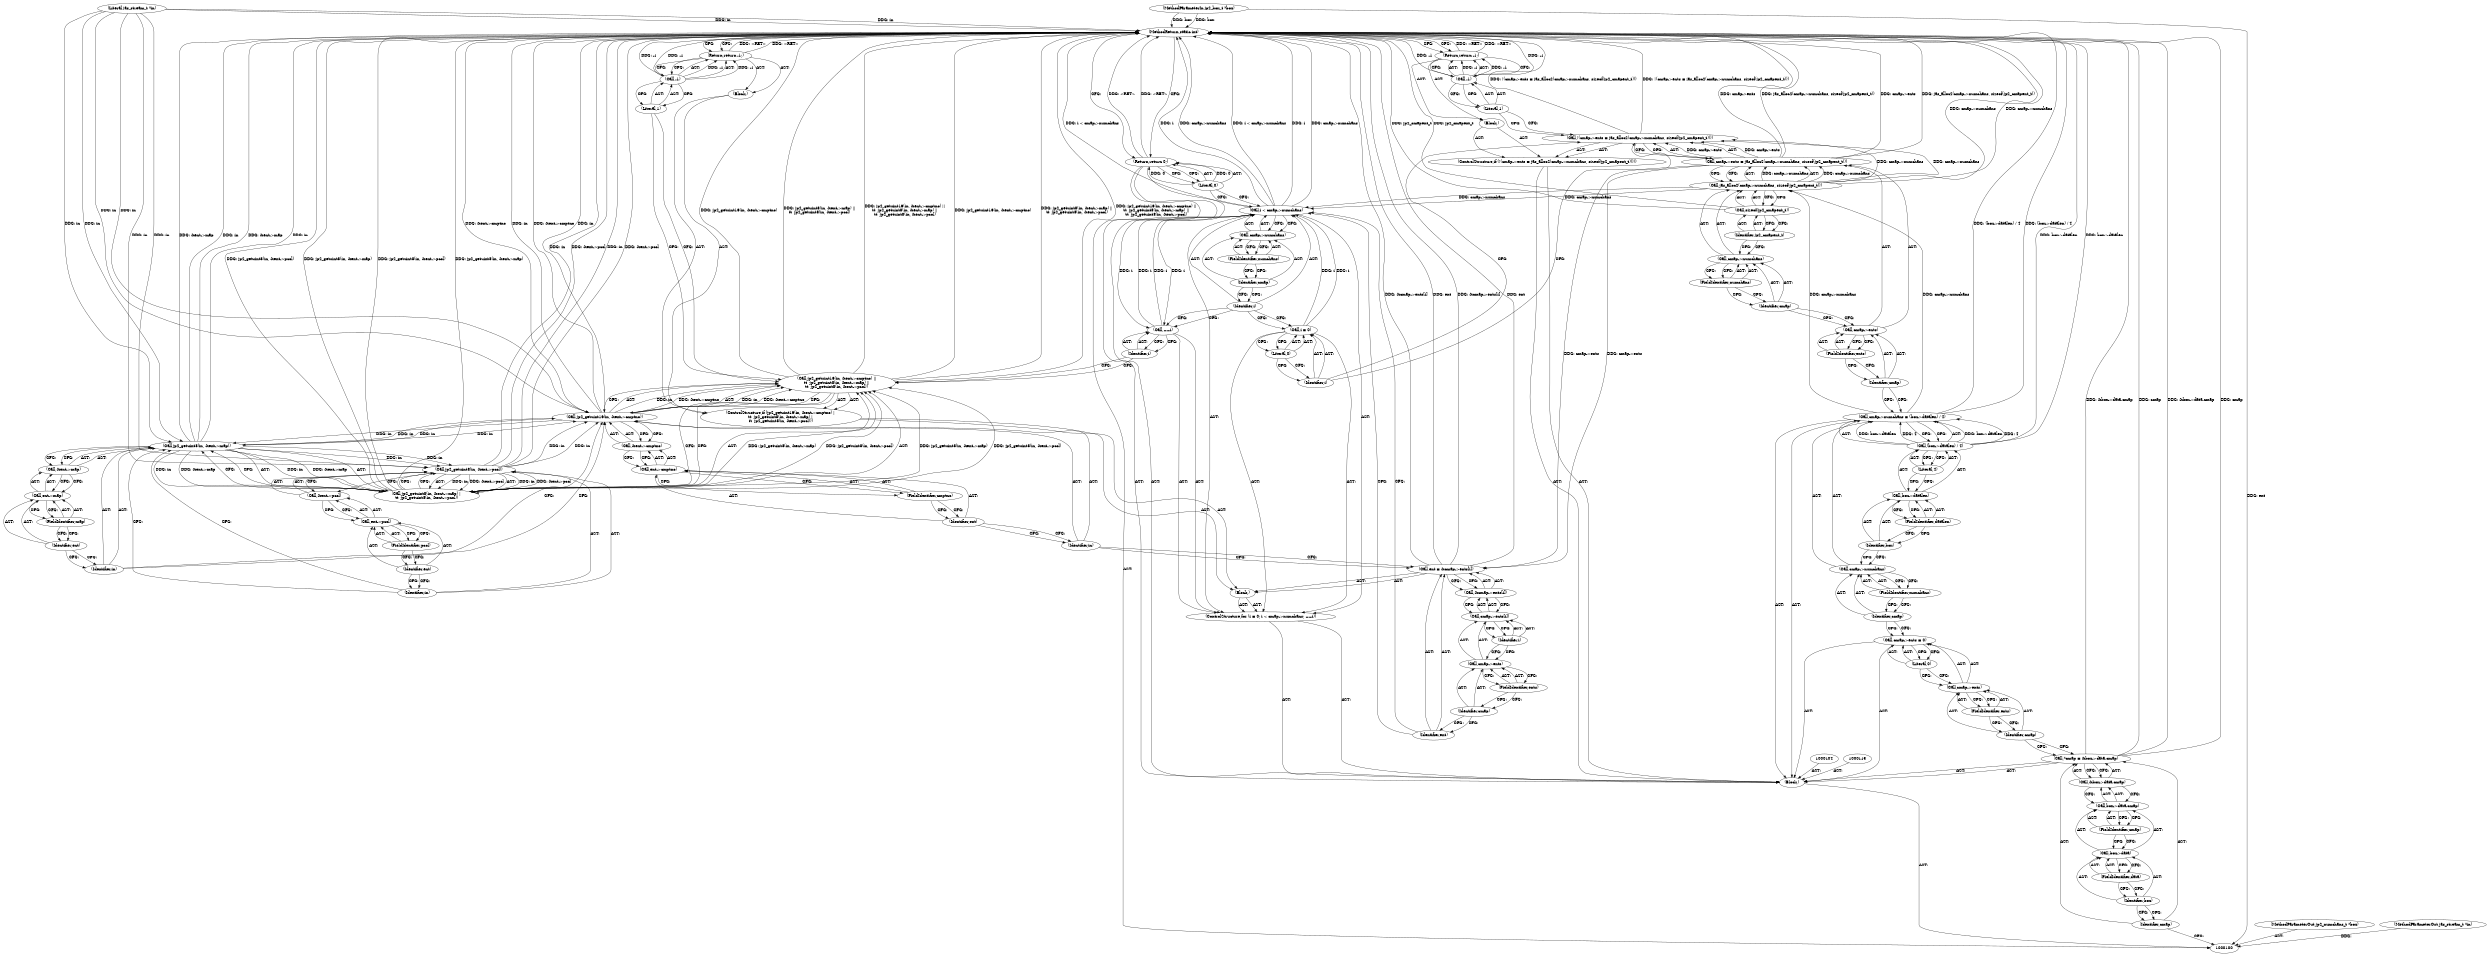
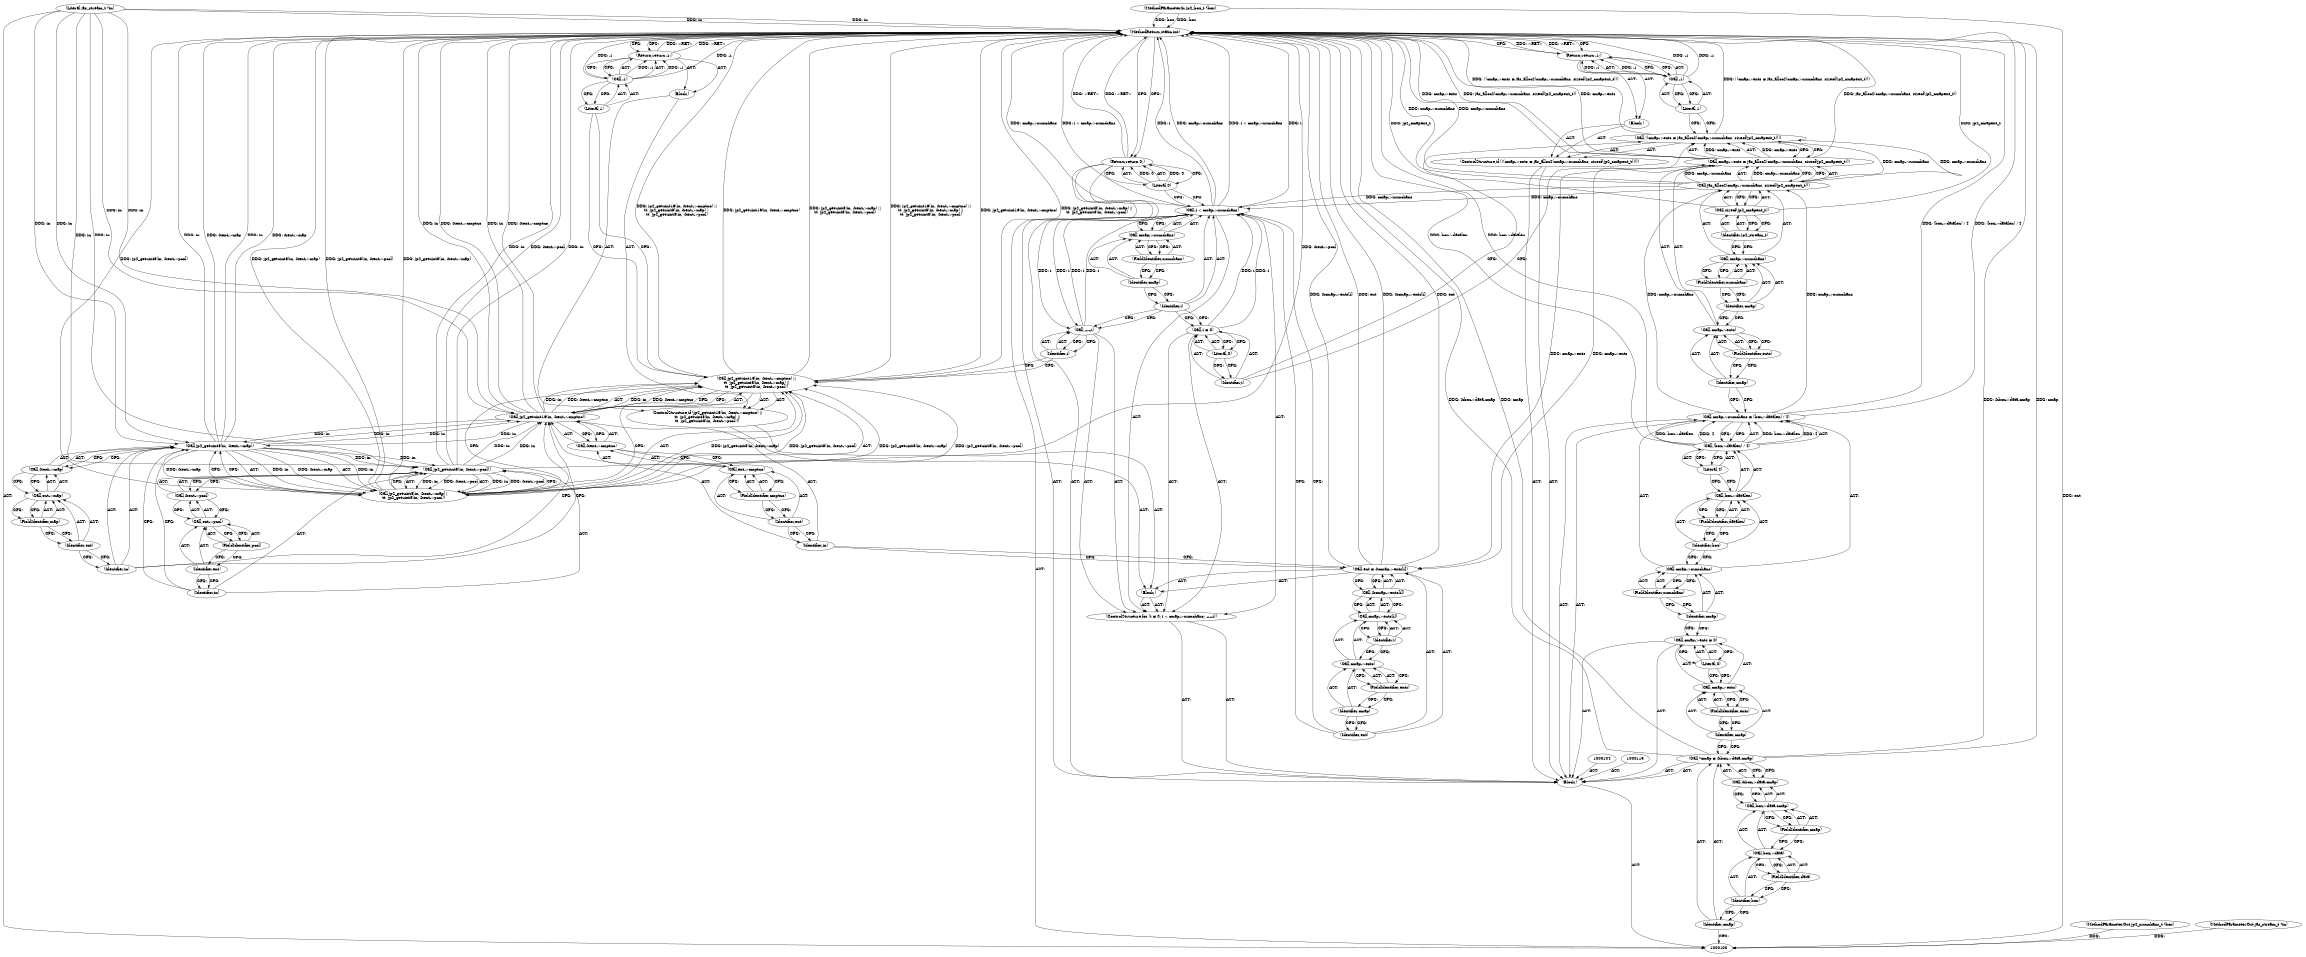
(1760, 235) -> (1744, 235)
(2280, 936) -> (2095, 936)
none -> (374, 940)
